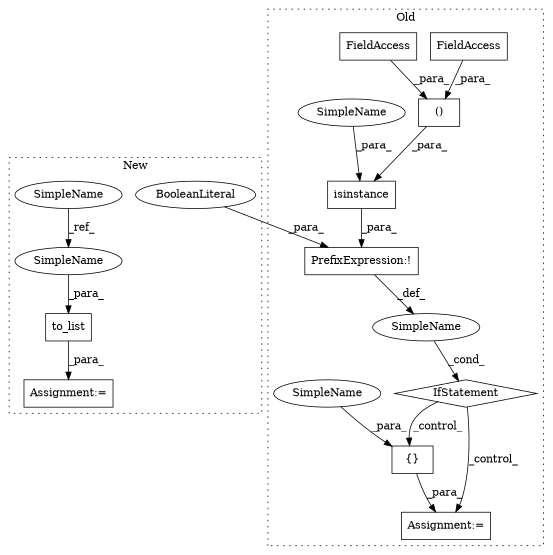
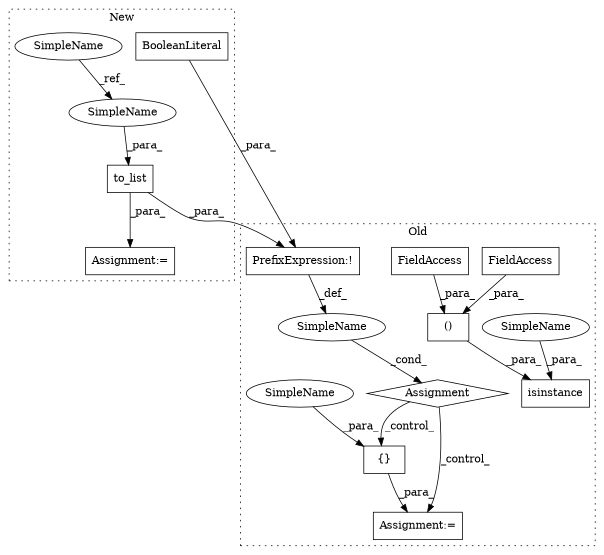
(196, 195) -> (182, 46)
(362, 224) -> (211, 221)
(466, 393) -> (438, 393)
